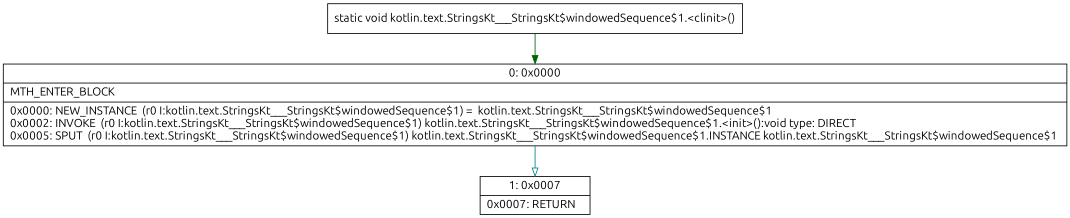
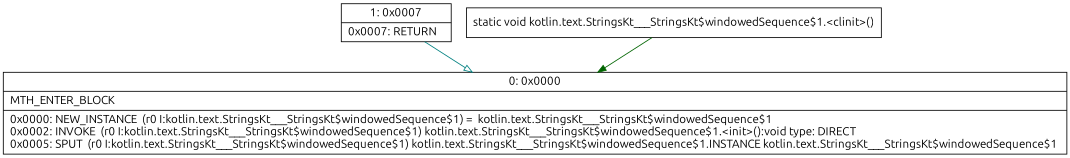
(535, 157) -> (445, 55)
